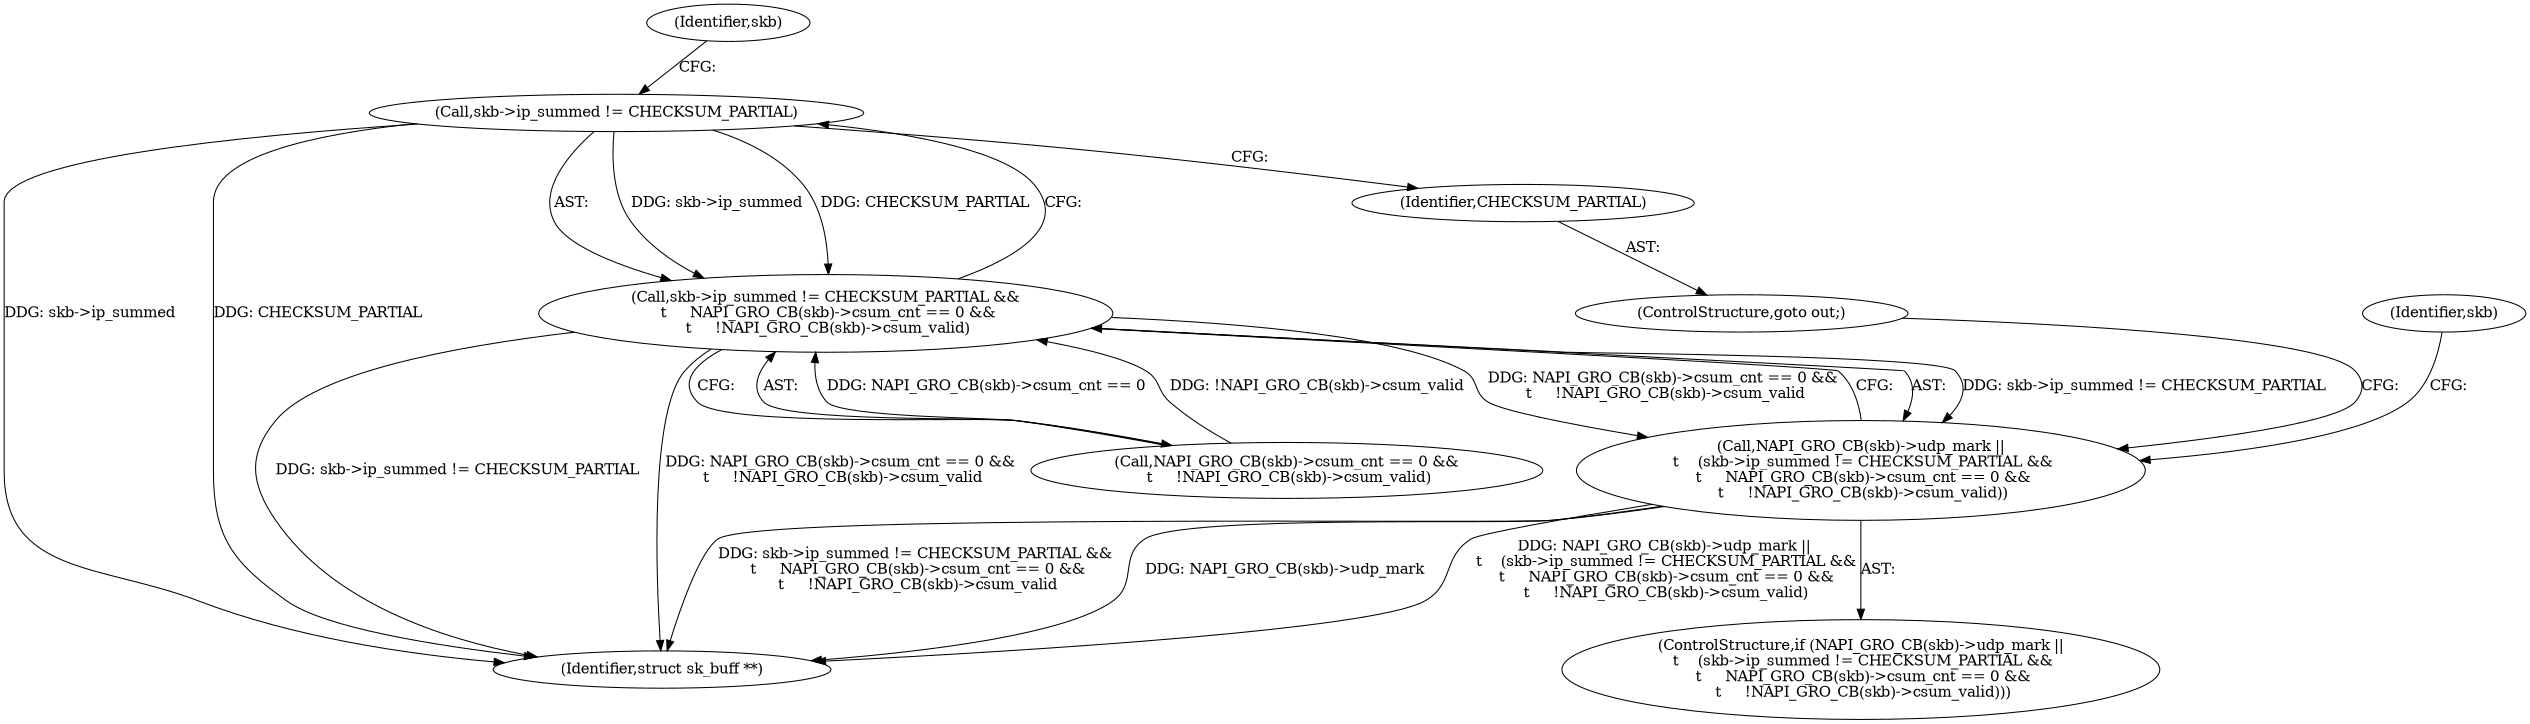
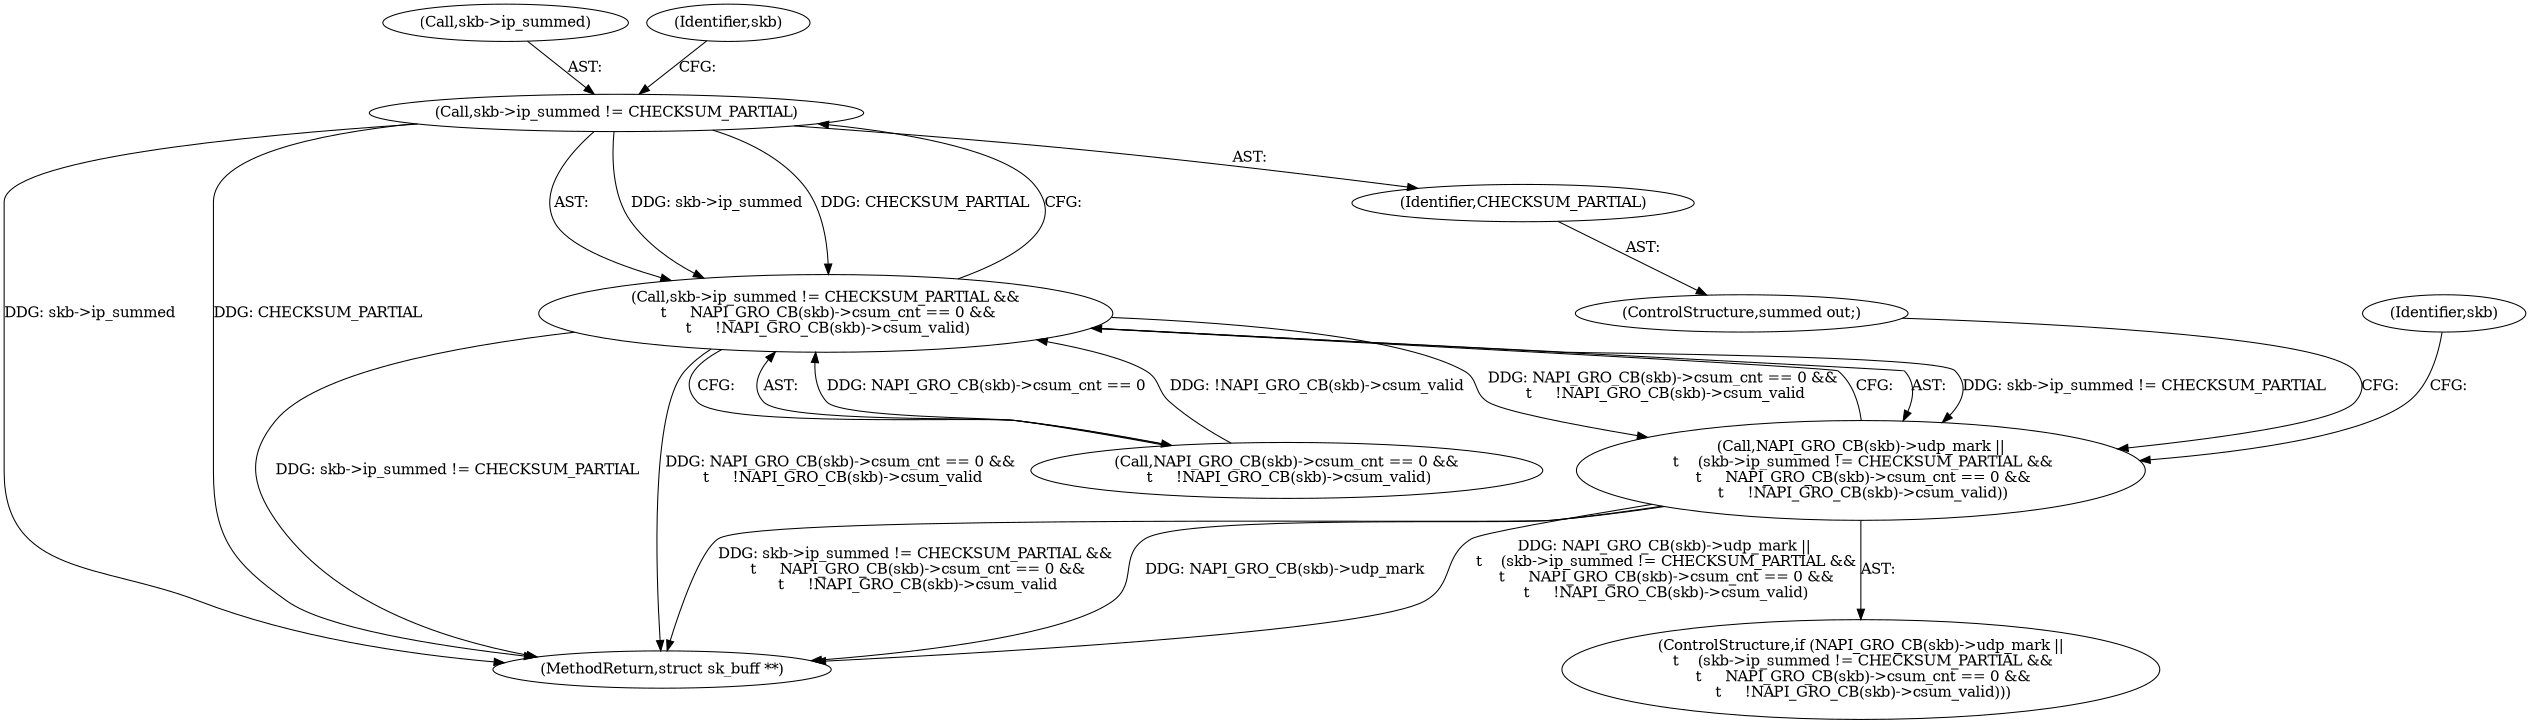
none -> (506, 23)
(1252, 158) -> (1252, 158)
(1742, 313) -> (1742, 313)
(662, 670) -> (662, 670)
